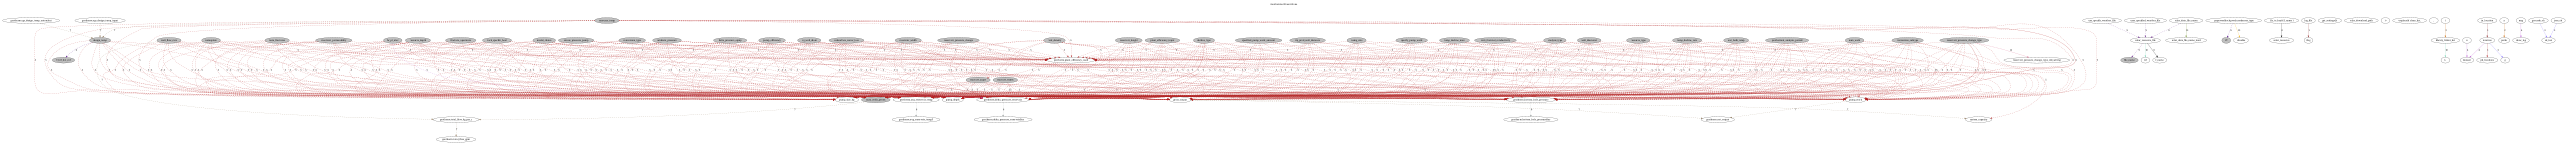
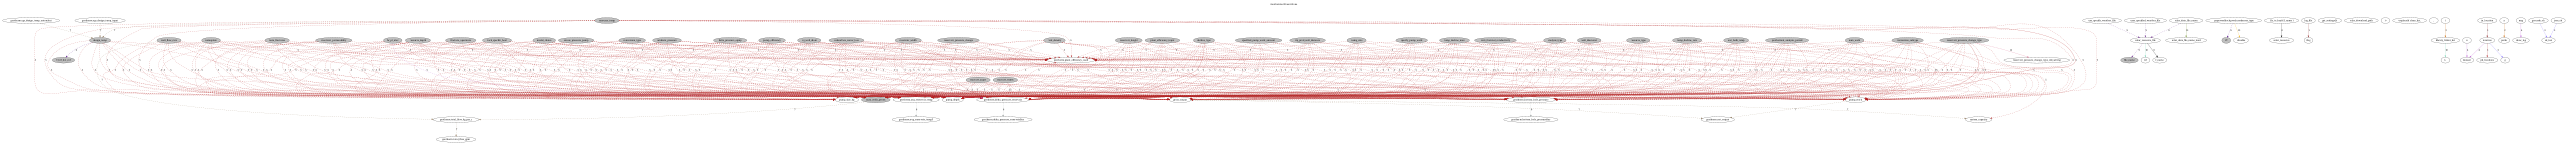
(1024, 72) -> (1021, 70)
